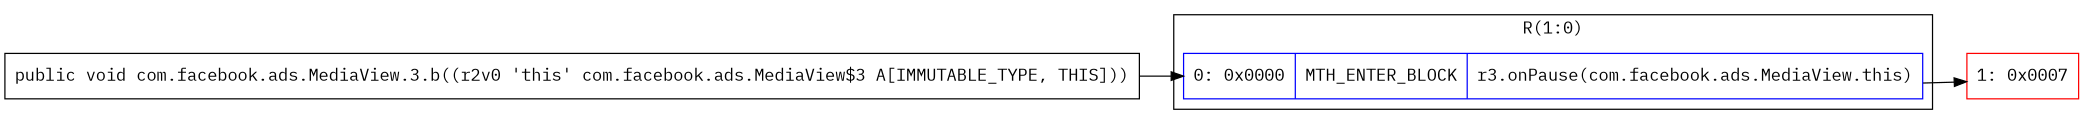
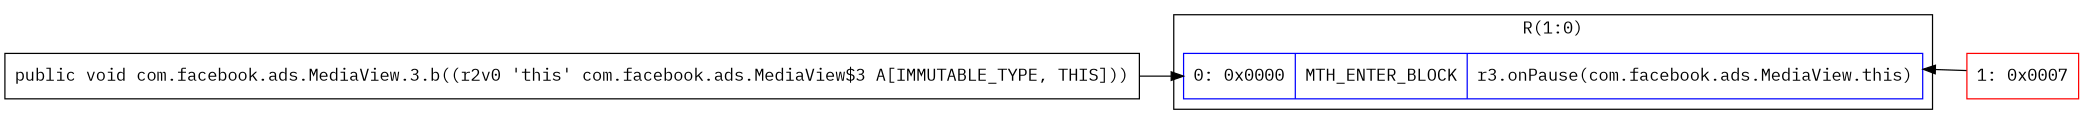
(1940, 83) -> (1951, 70)
